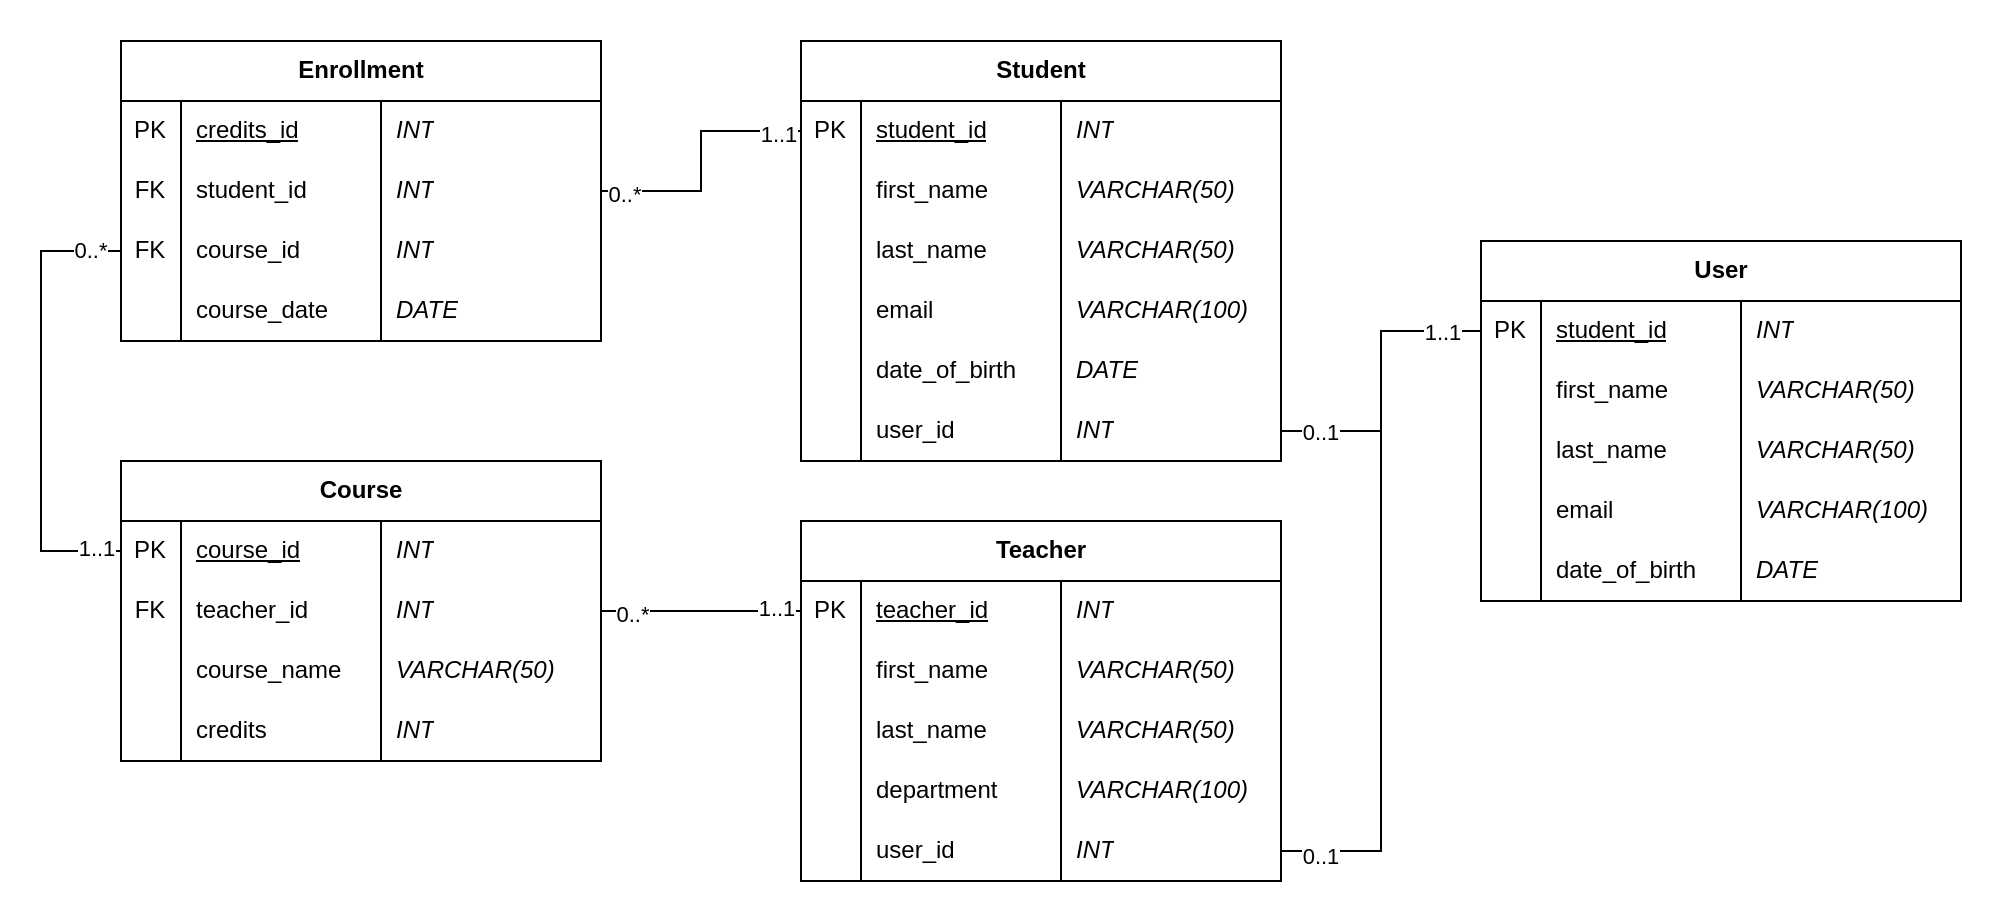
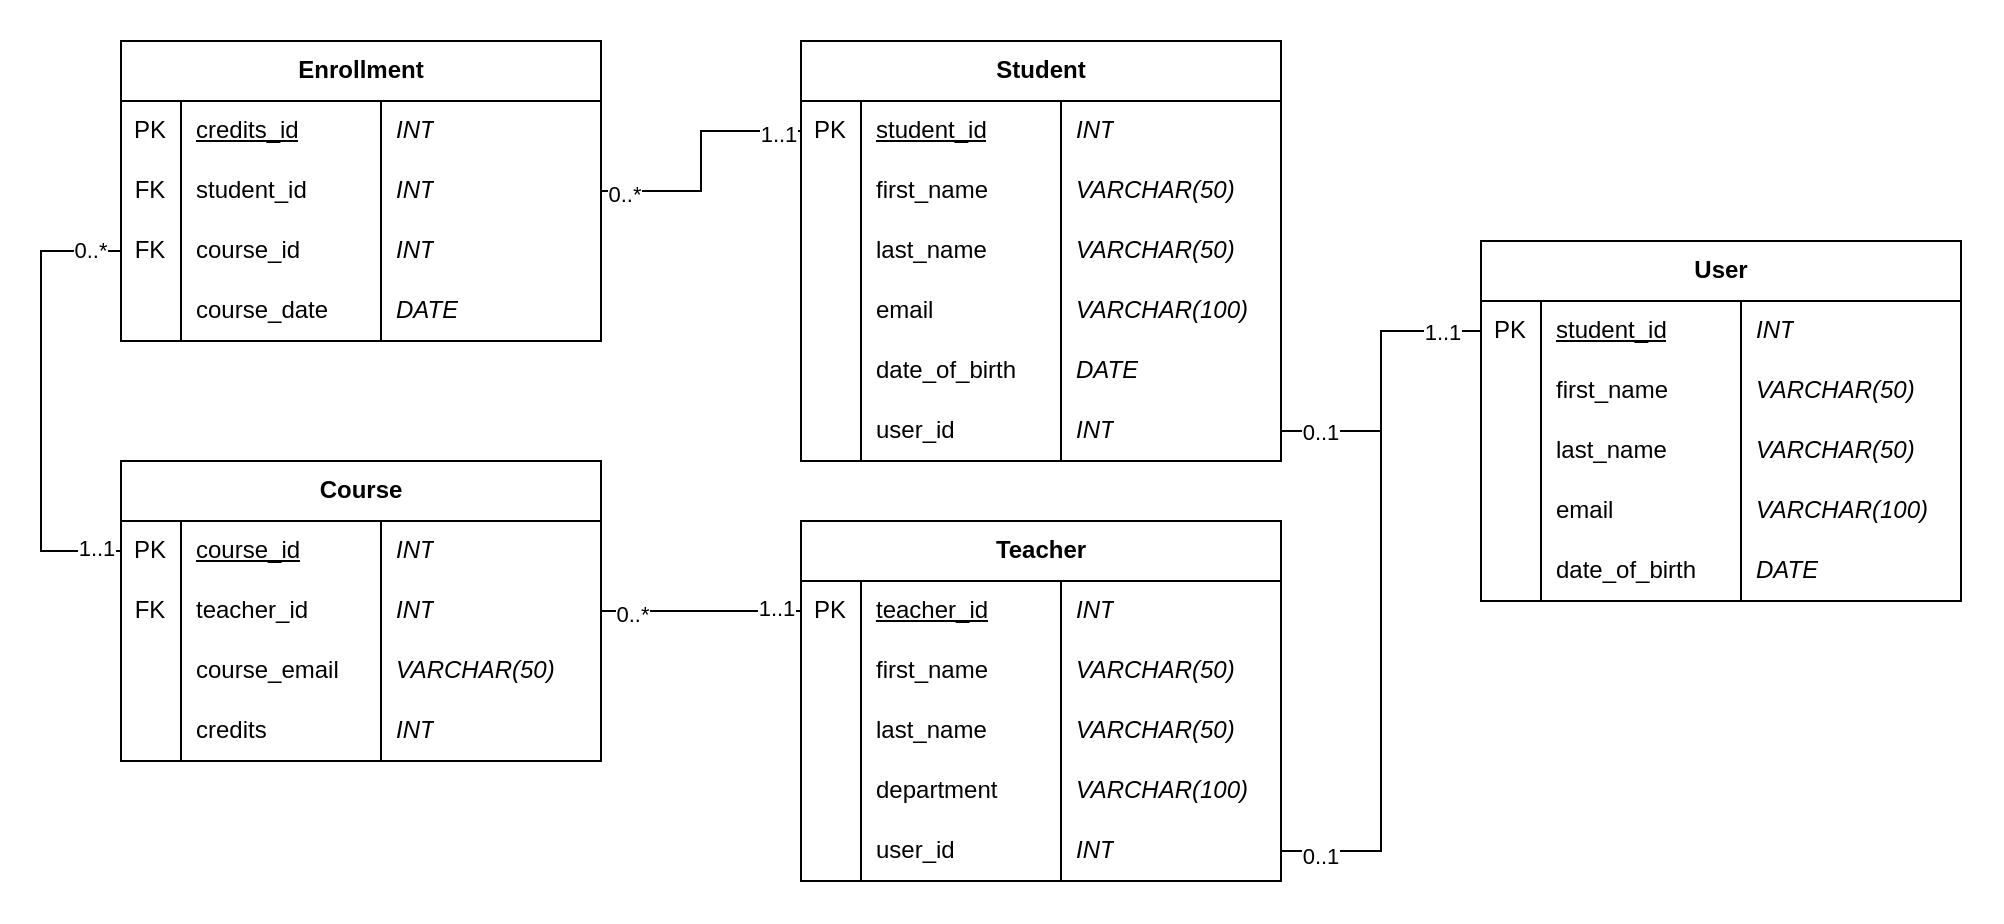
(271, 671) -> (271, 671)
